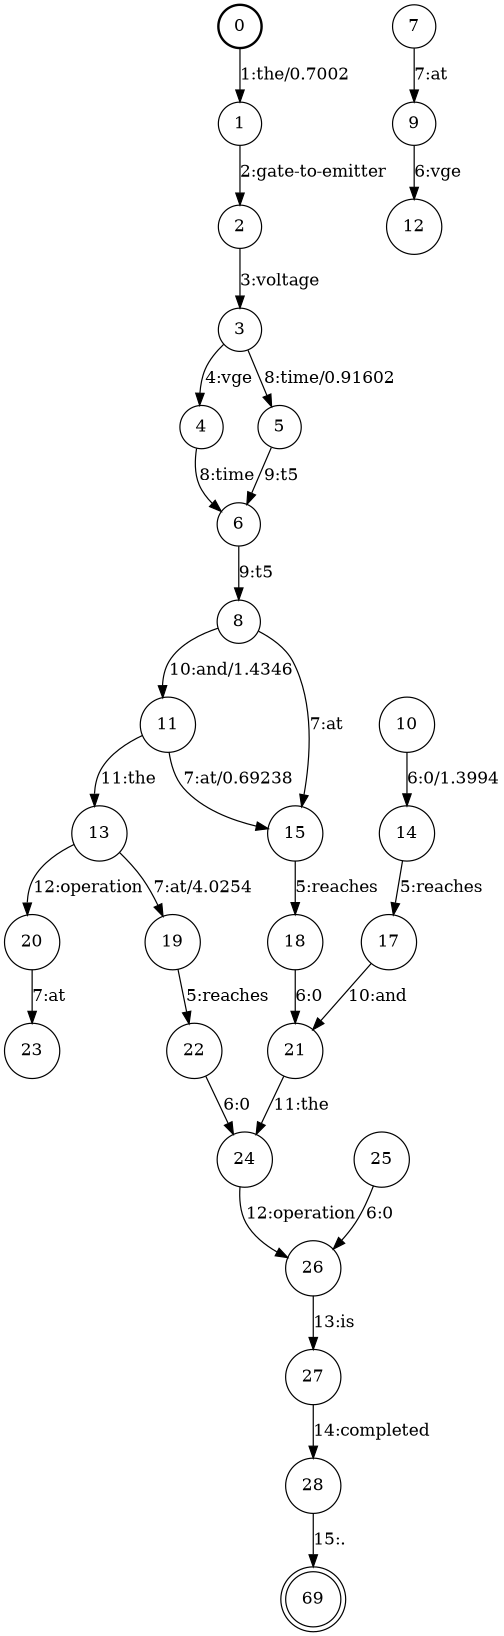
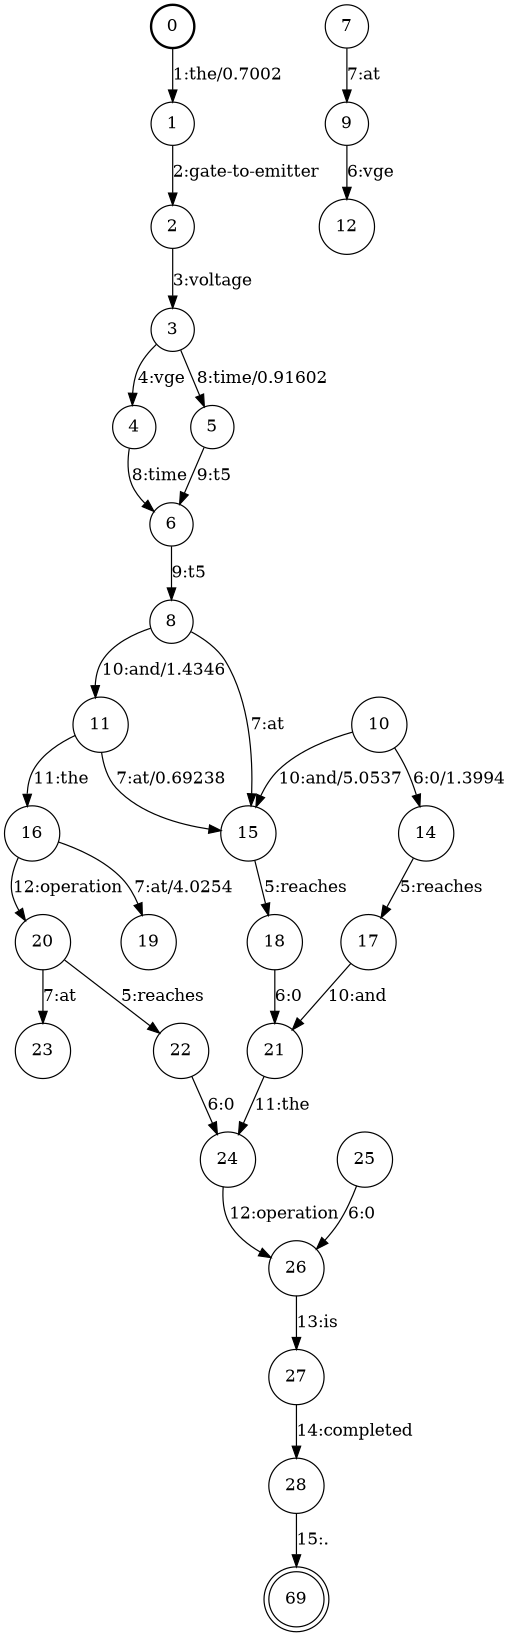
none -> (300, 754)
(99, 833) -> (32, 833)
(182, 991) -> (107, 993)
